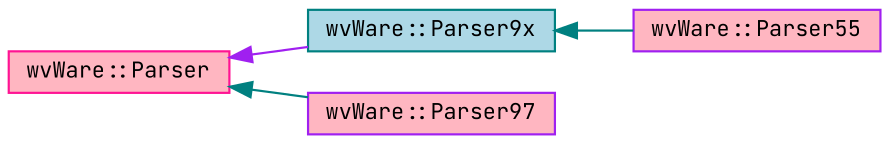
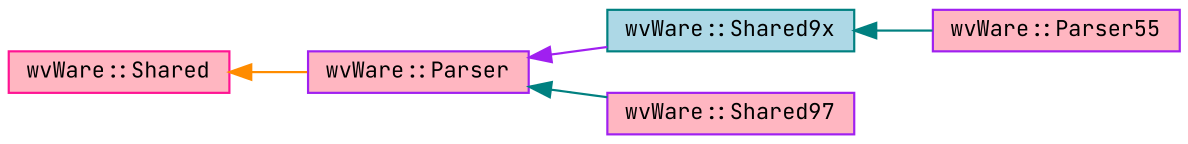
(431, 31) -> (731, 31)
none -> (119, 72)
(119, 72) -> (418, 72)
(431, 114) -> (731, 114)
